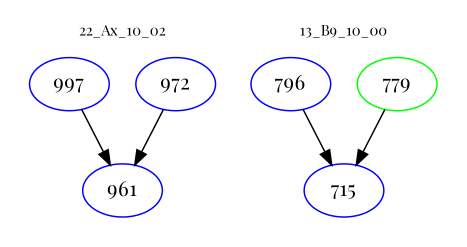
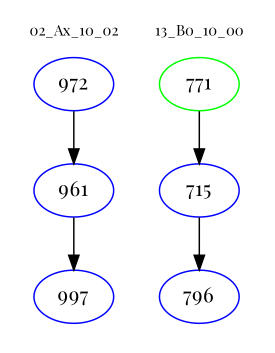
(123, 32) -> (75, 32)
(344, 32) -> (200, 32)
(397, 84) -> (199, 84)
(93, 131) -> (74, 236)
(314, 131) -> (199, 236)
